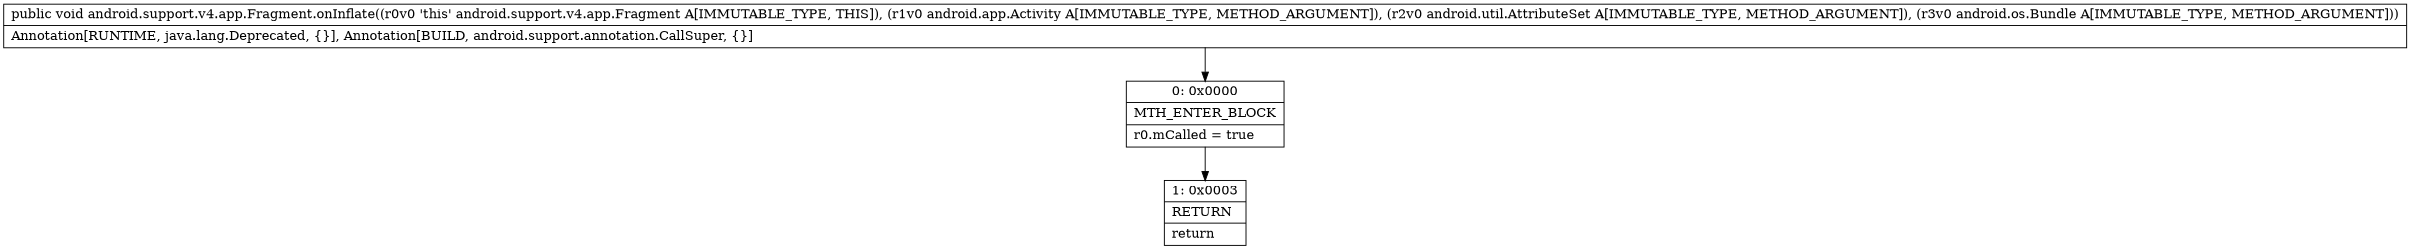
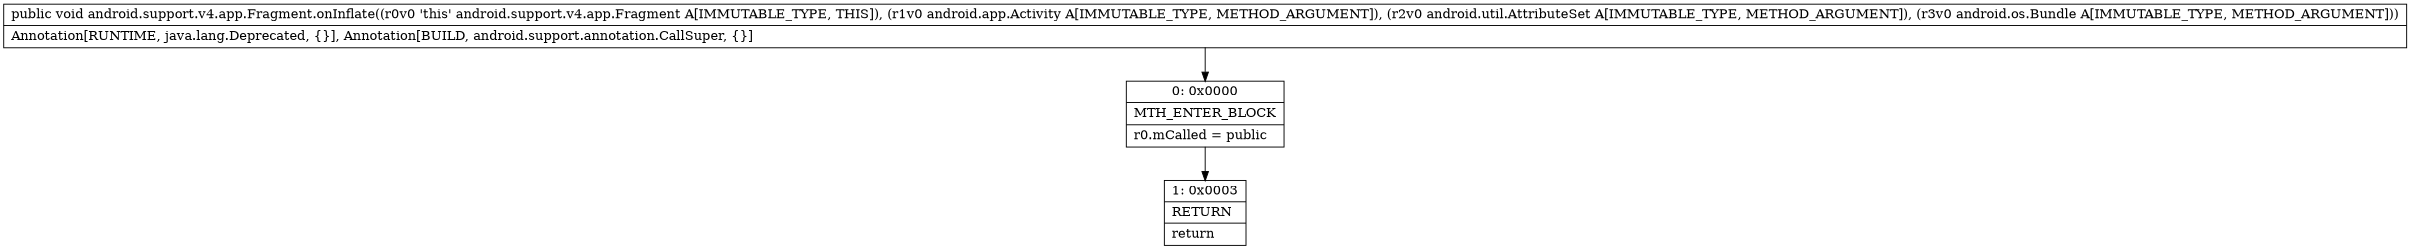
(1194, 135) -> (1201, 135)
